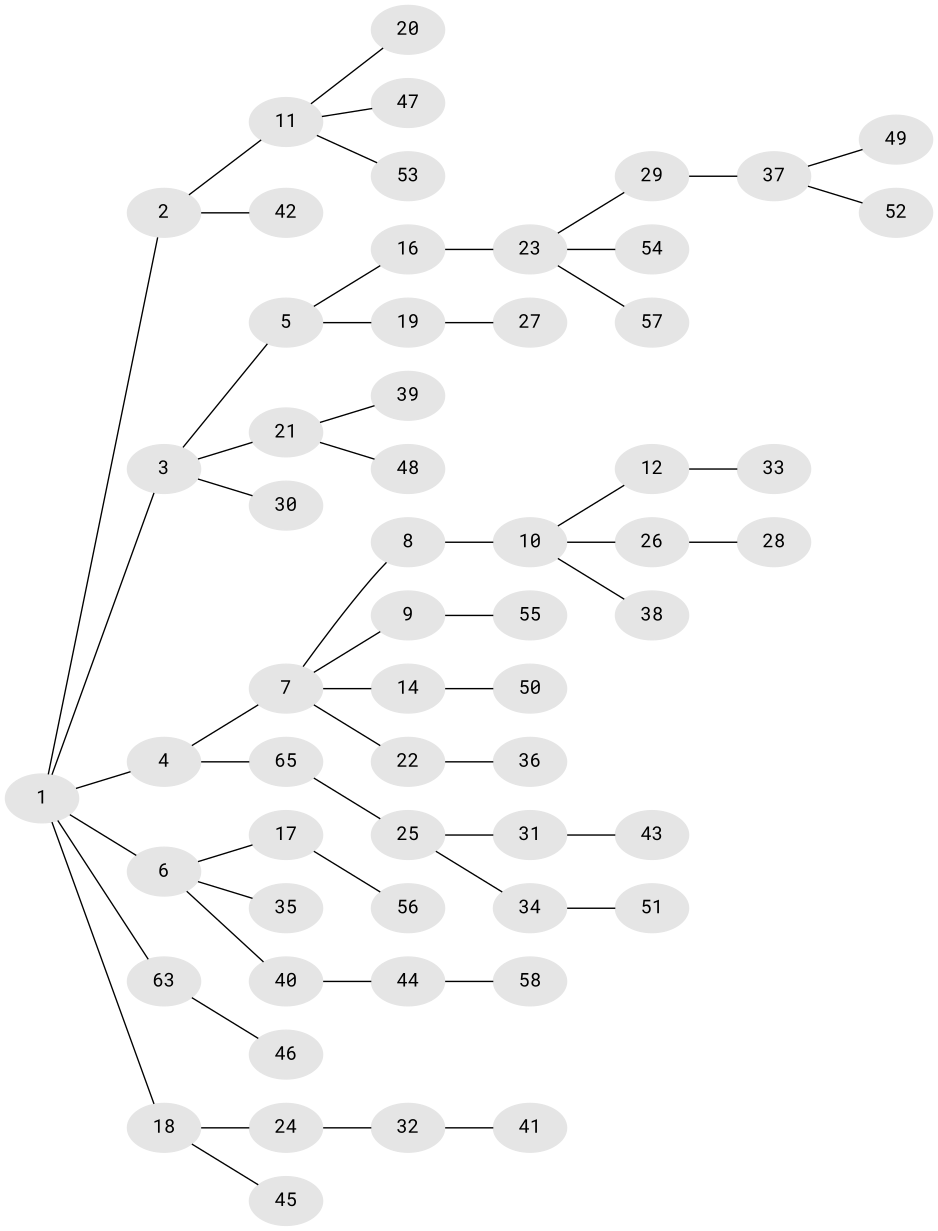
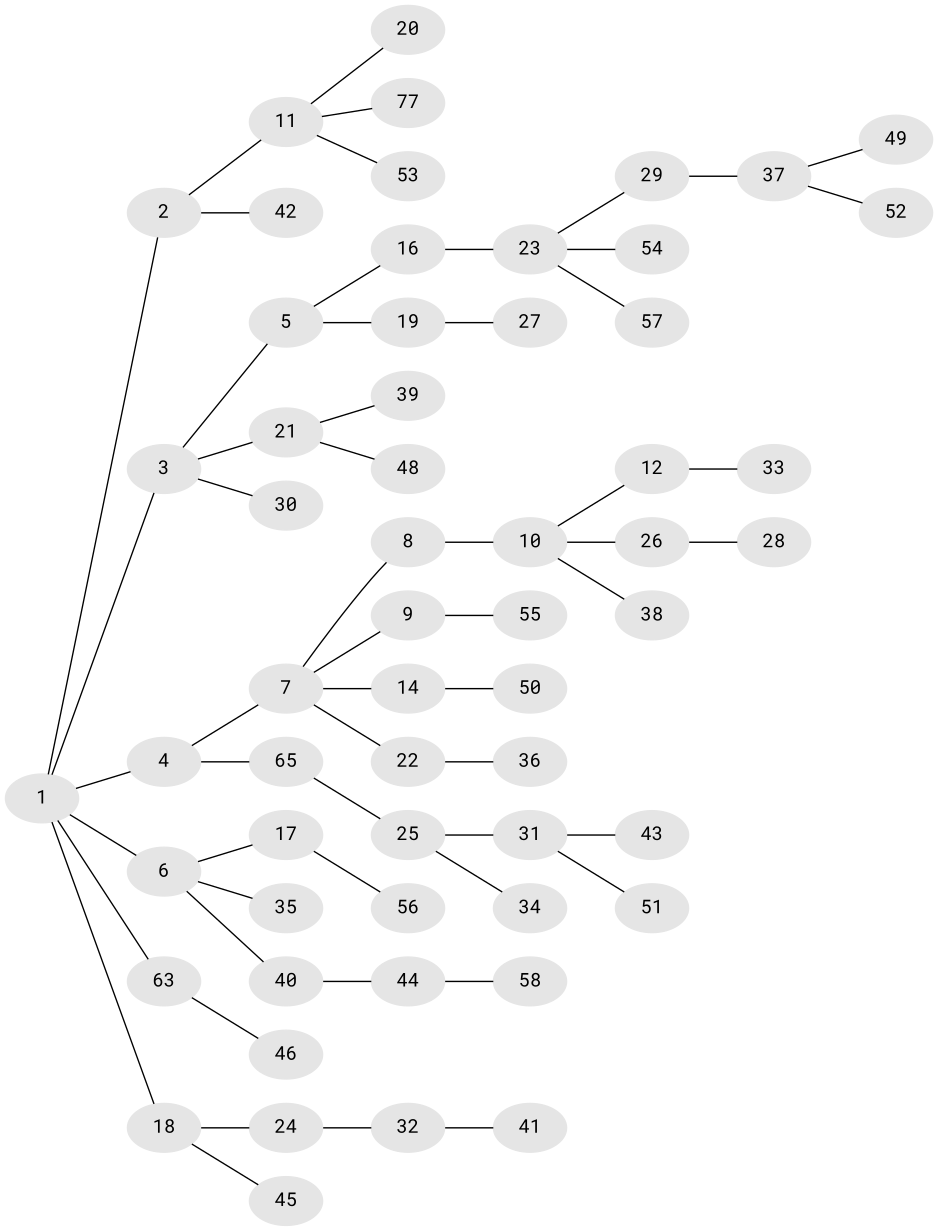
(408, 103) -> (408, 103)
(591, 908) -> (591, 872)
